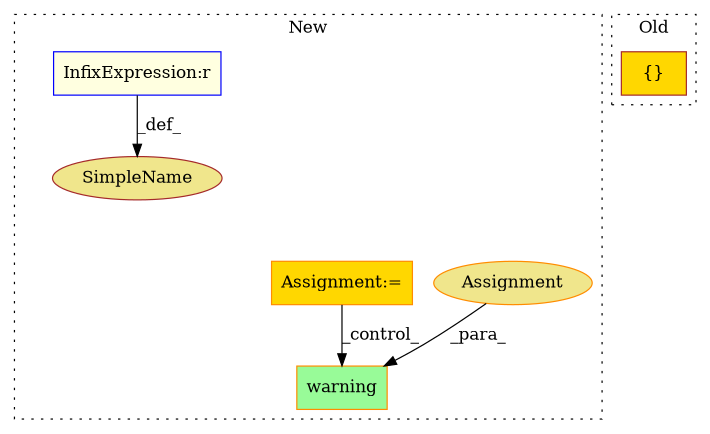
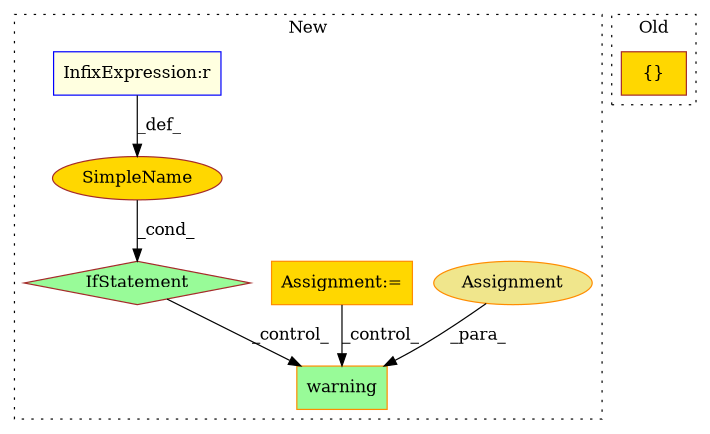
(137, 178) -> (137, 178)
none -> (137, 283)
